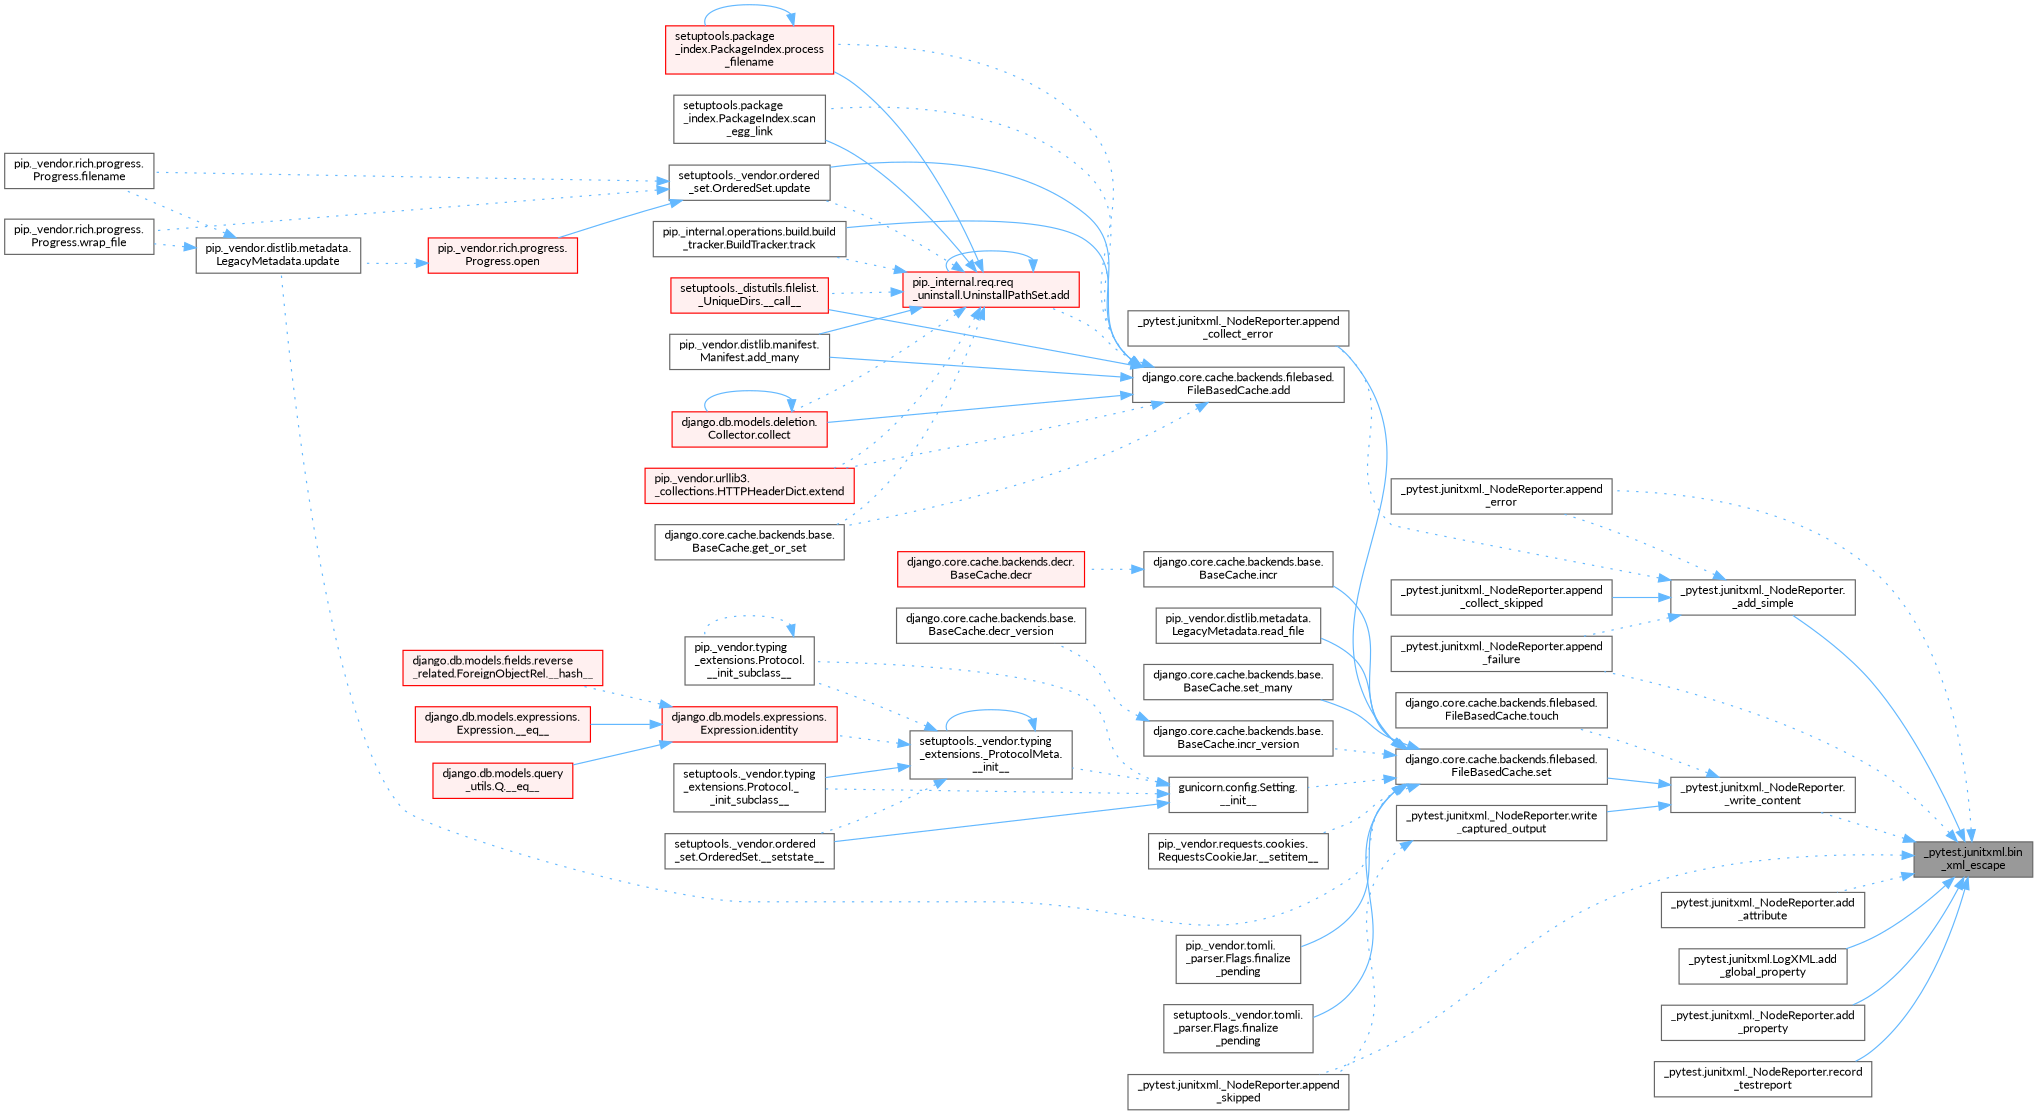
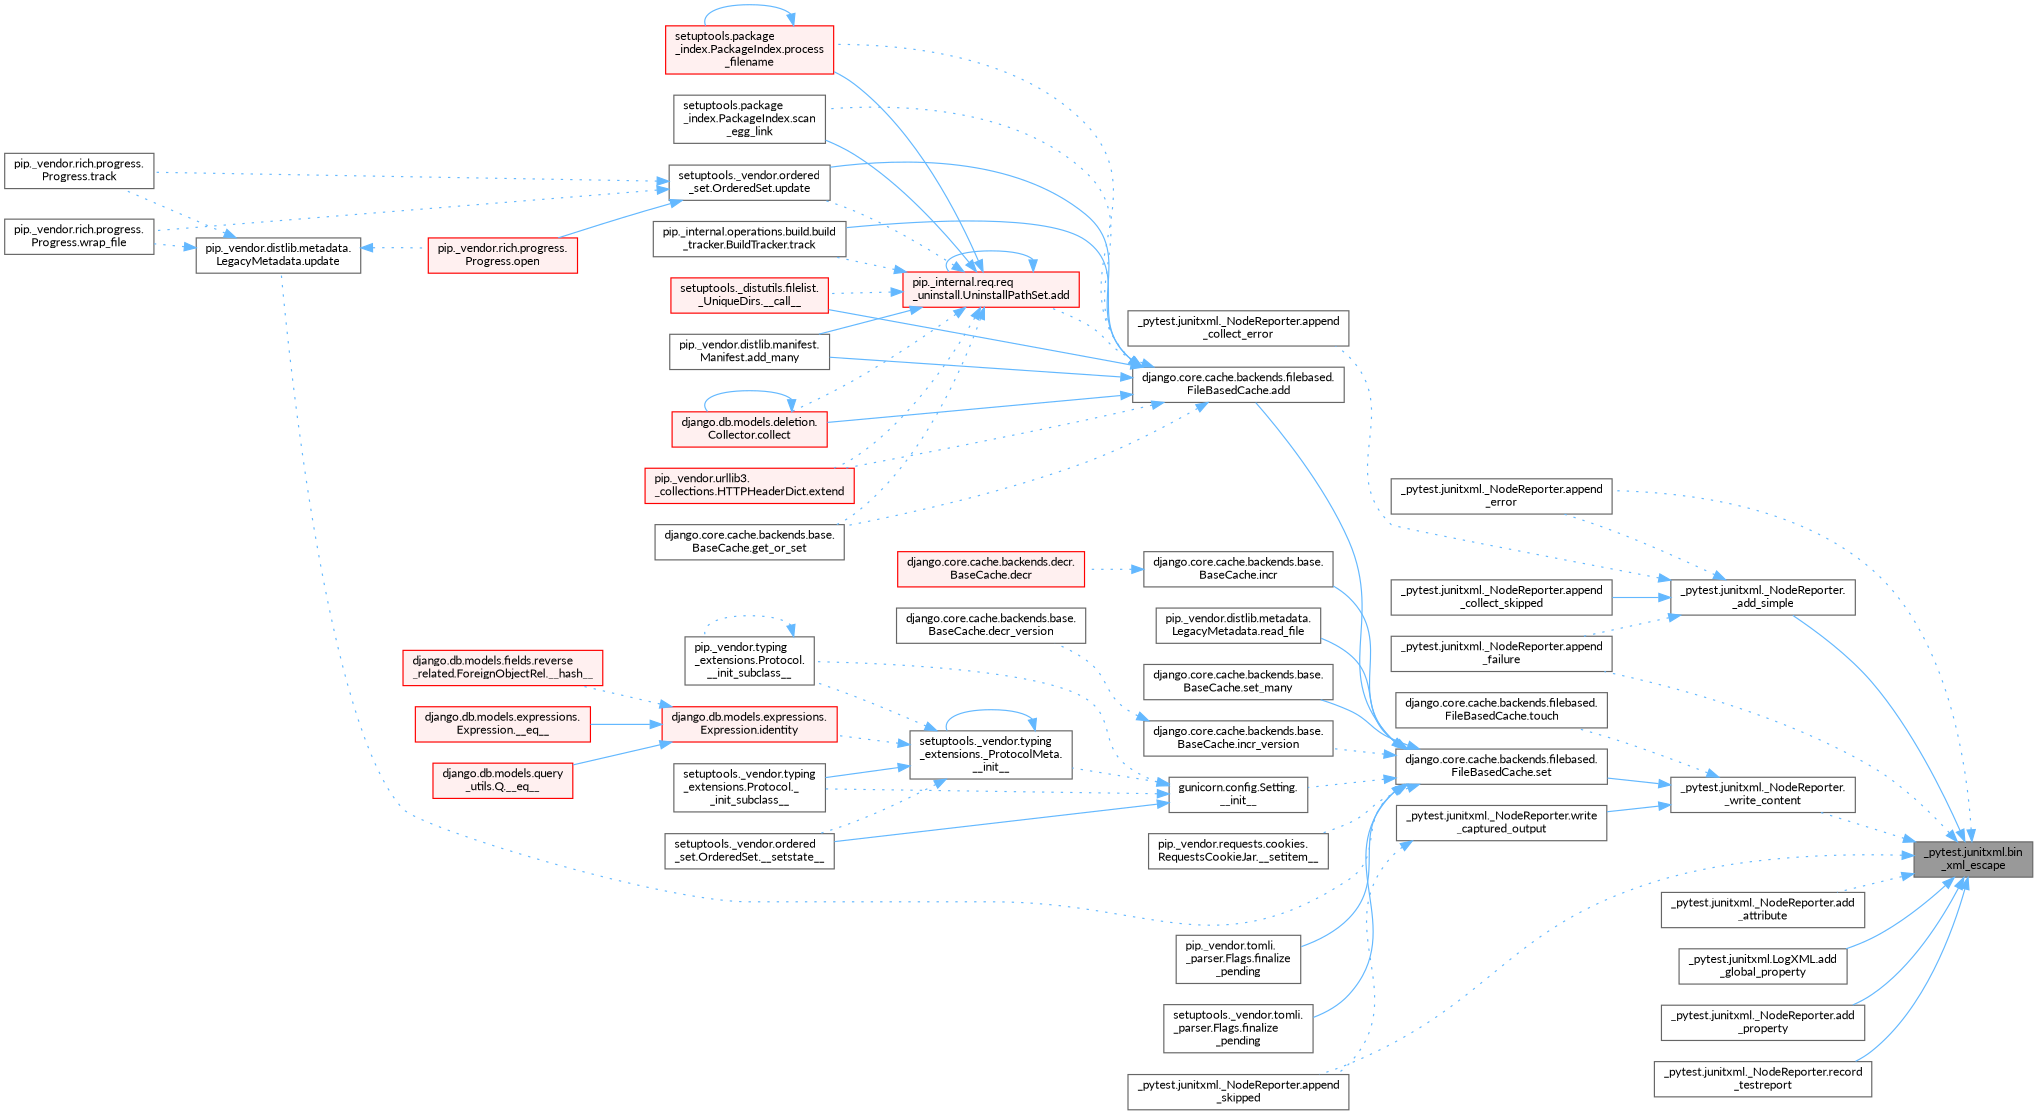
(79, 171) -> (79, 171)
(389, 263) -> (400, 248)
(1371, 542) -> (1356, 562)
